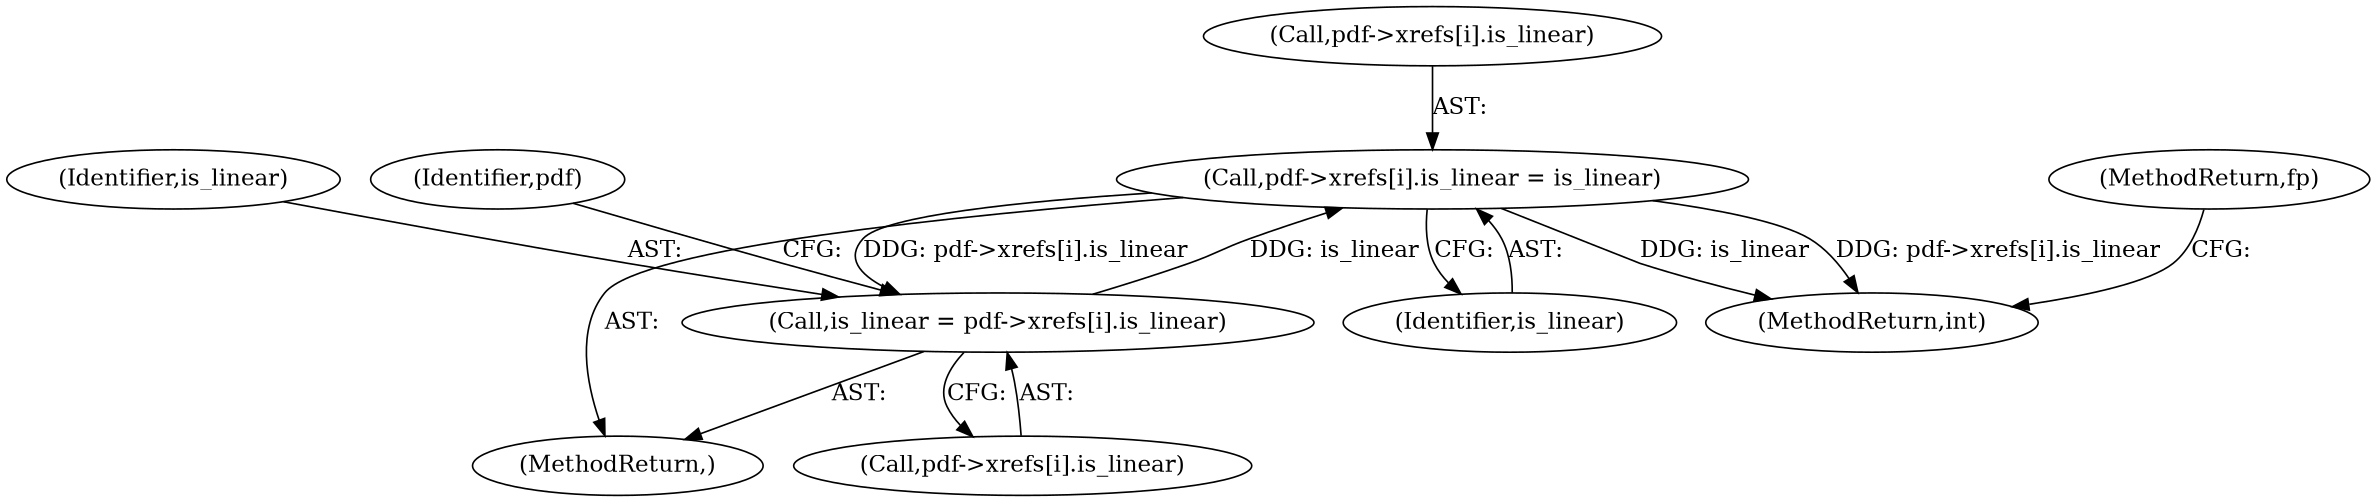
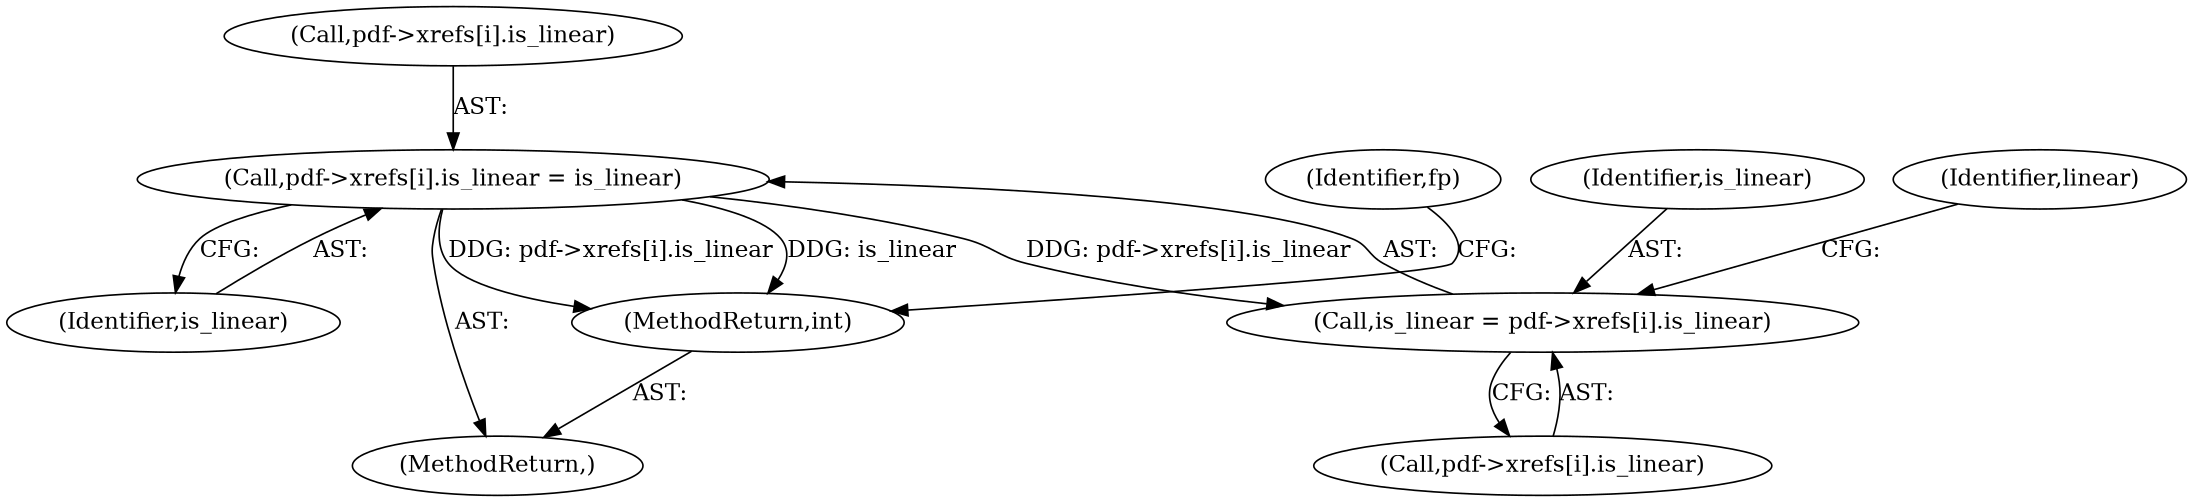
(498, 179) -> (2040, 179)
(2209, 179) -> (1383, 179)
(1335, 251) -> (1414, 251)
(812, 393) -> (625, 390)
